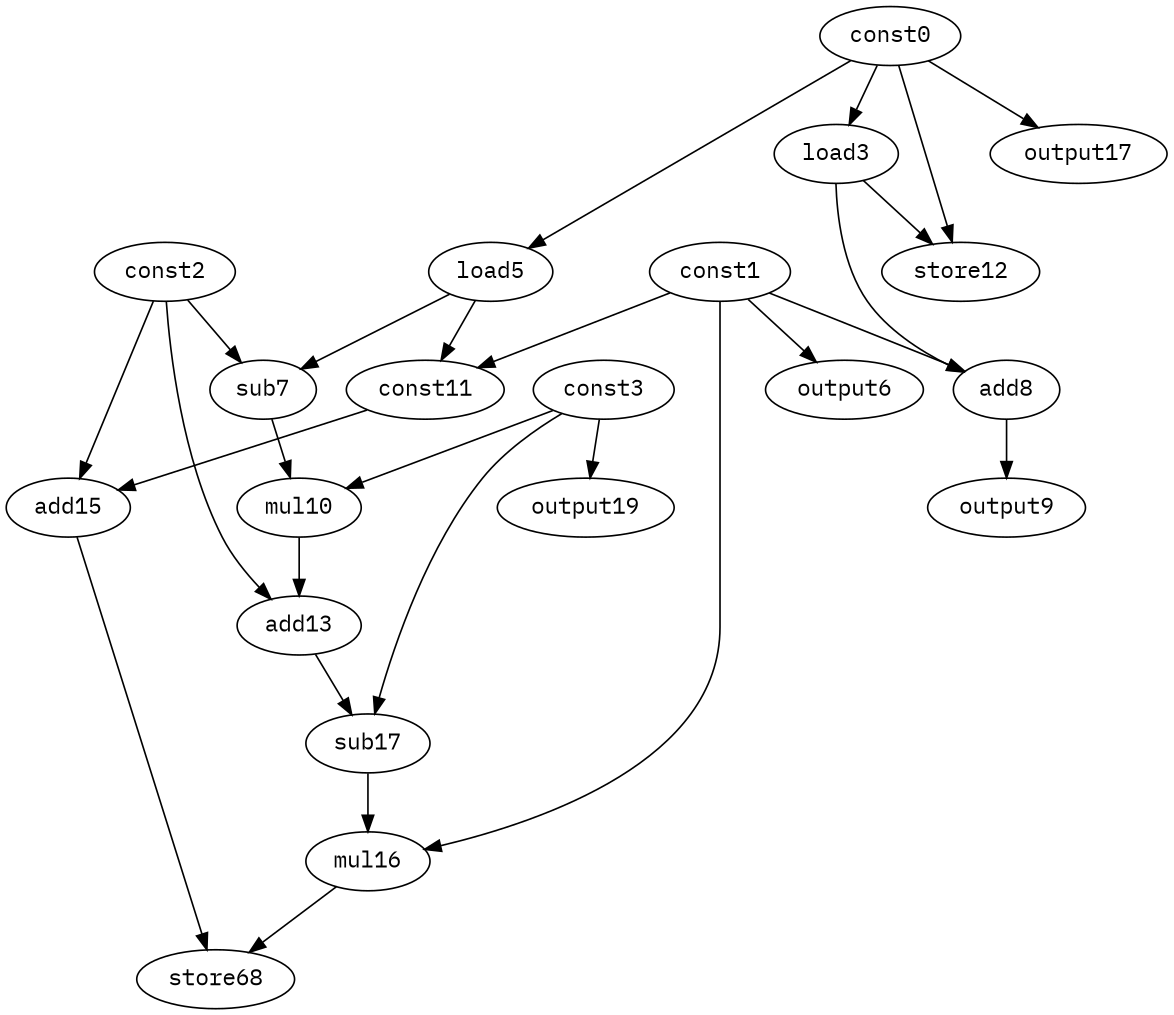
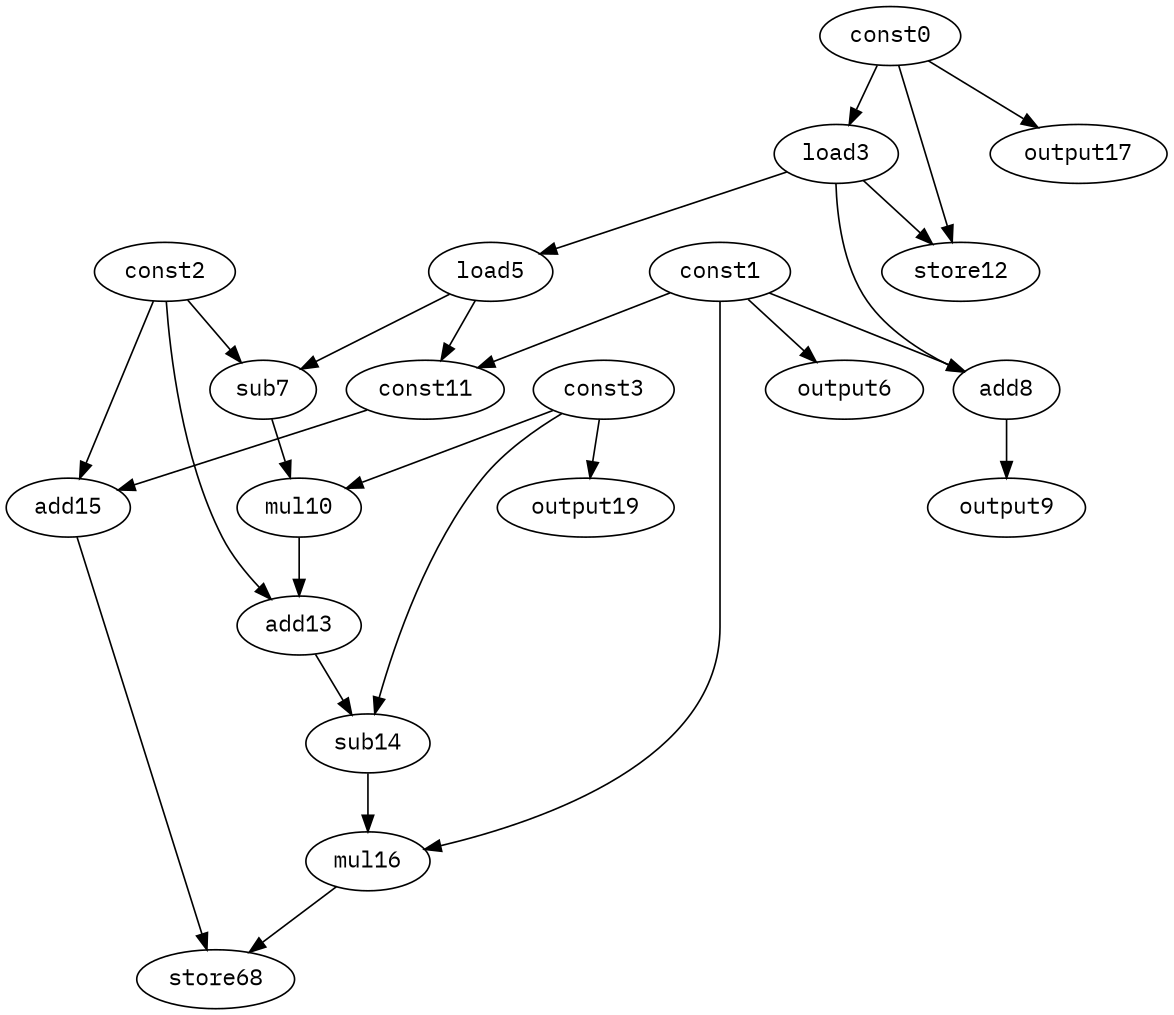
(697, 150) -> (671, 210)
(368, 743) -> (368, 743)
